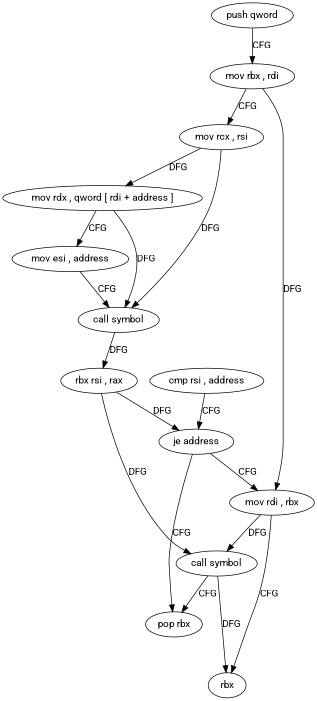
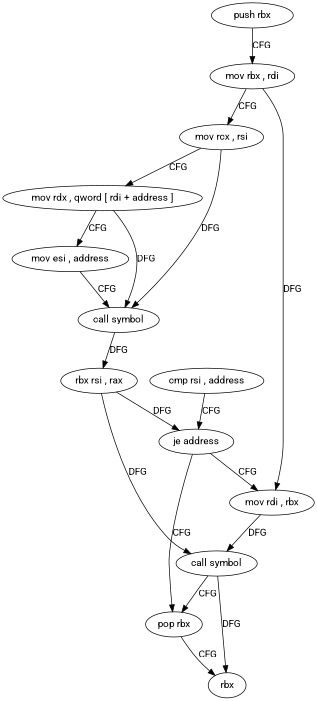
(252, 15) -> (252, 15)
(178, 168) -> (178, 168)
(260, 592) -> (194, 655)
